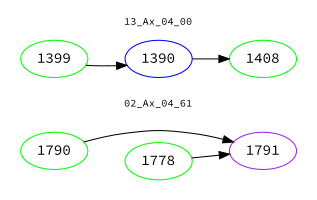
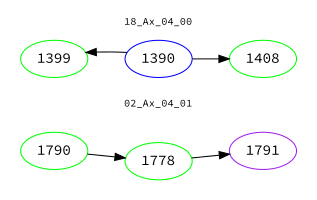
(159, 22) -> (159, 22)
(101, 66) -> (112, 52)
(159, 104) -> (159, 104)
(153, 131) -> (101, 155)
